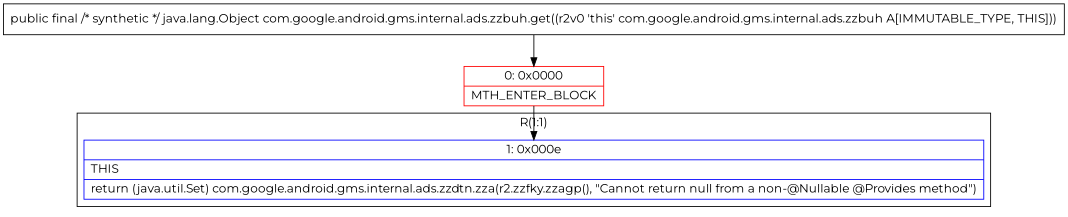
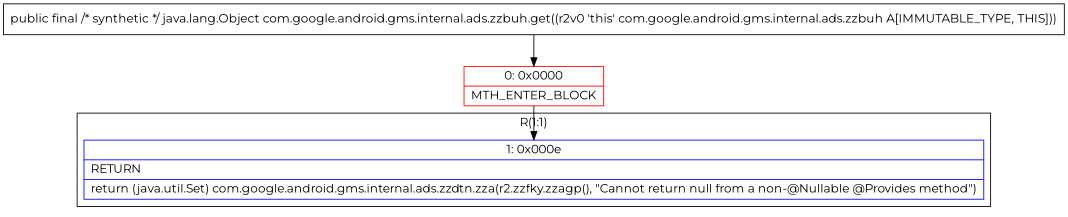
(105, 169) -> (116, 169)
